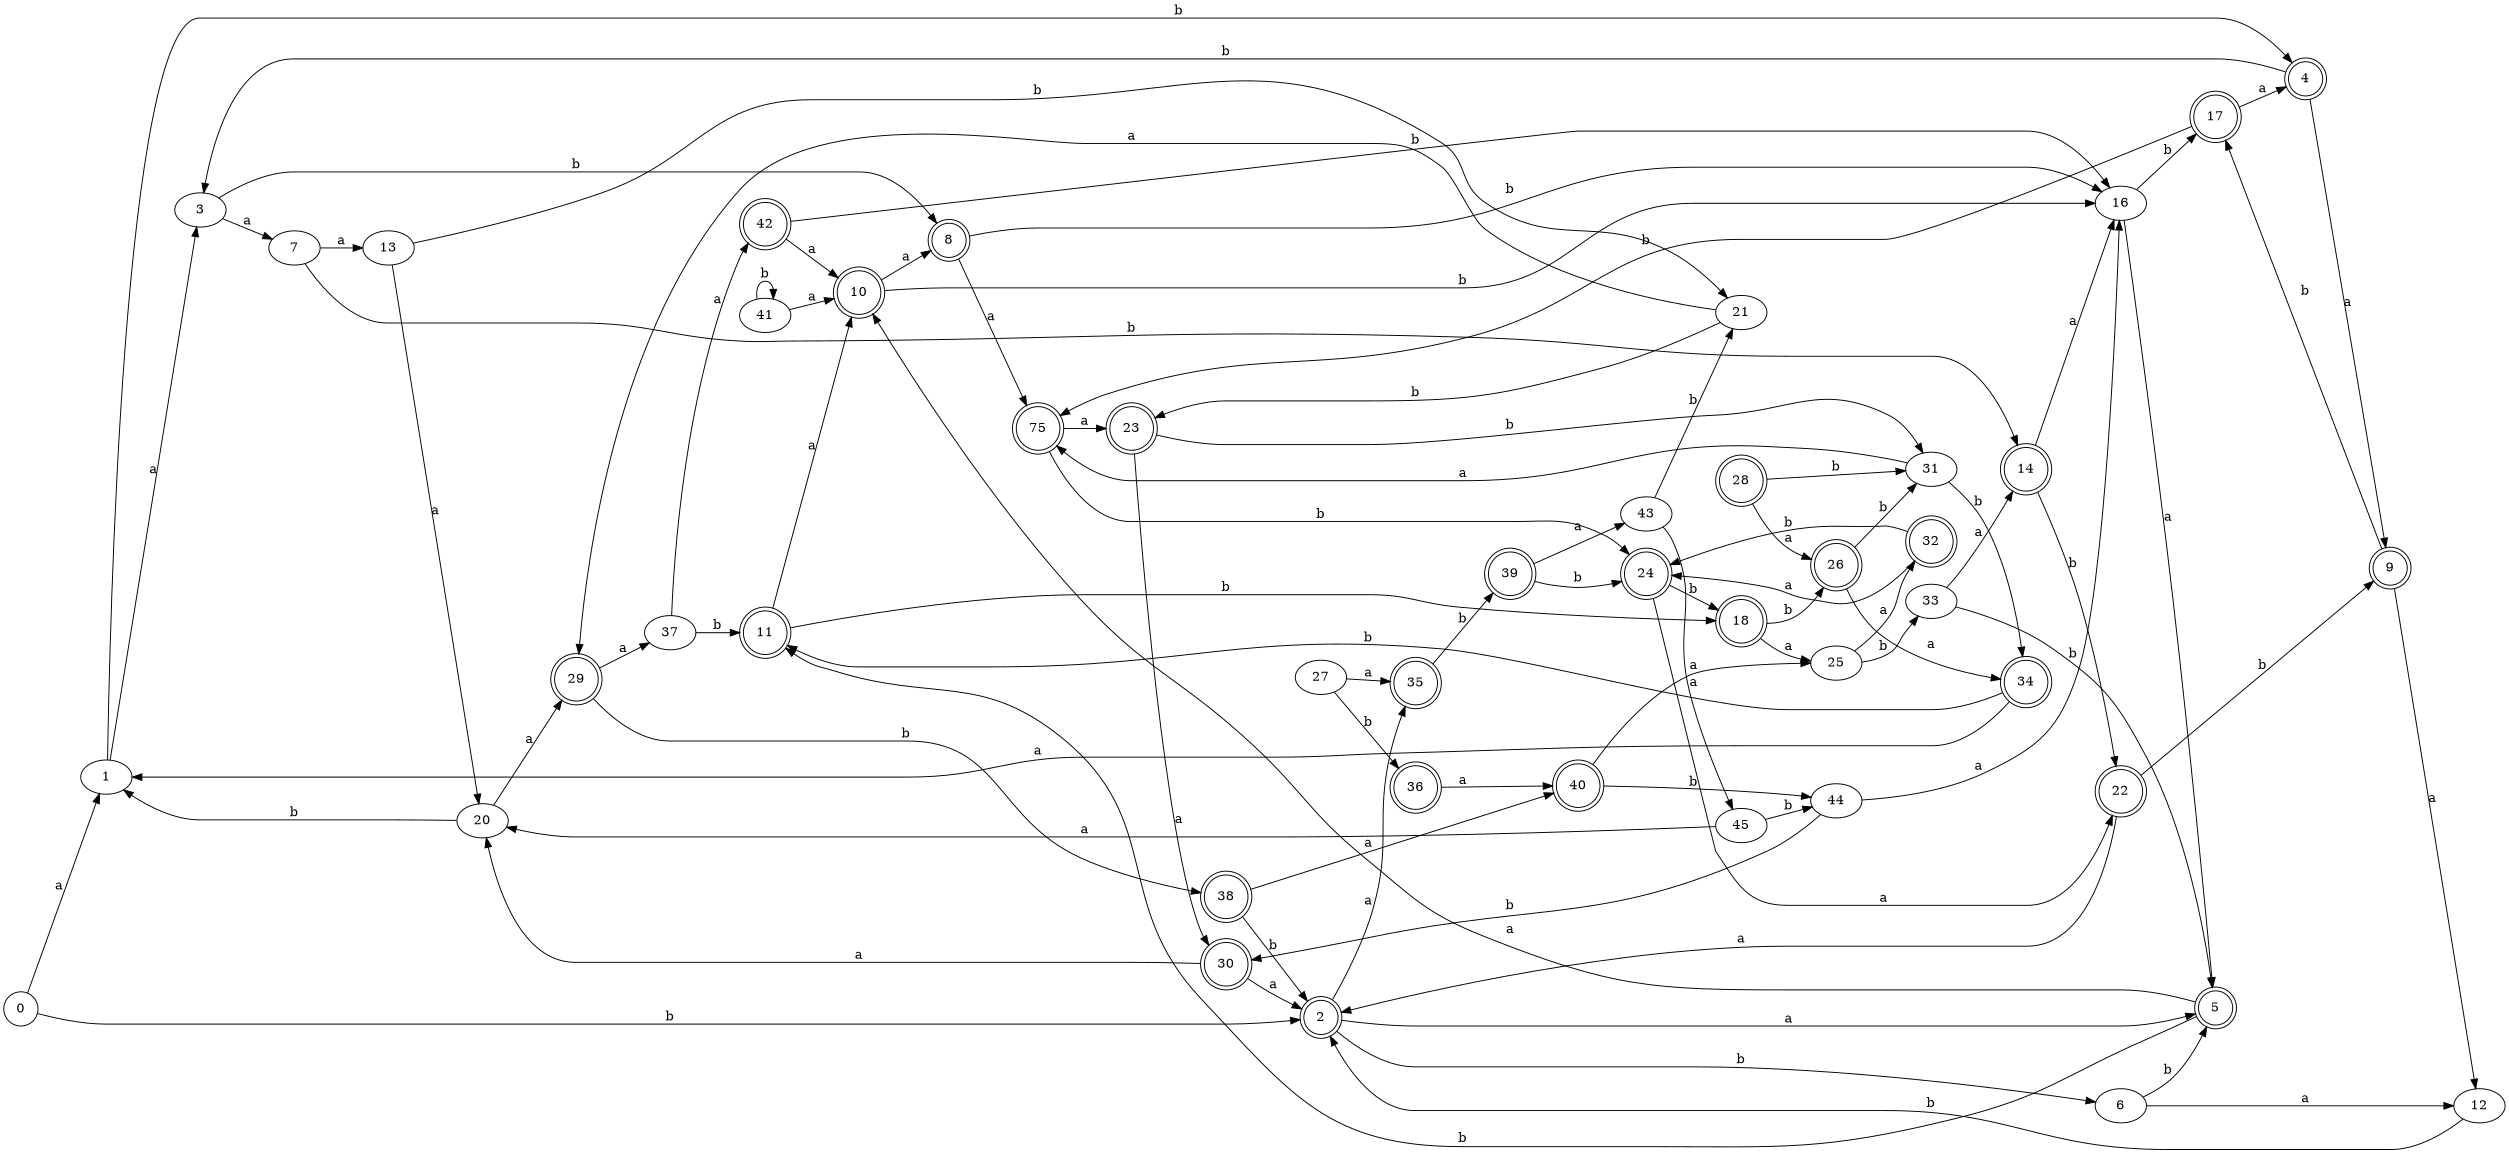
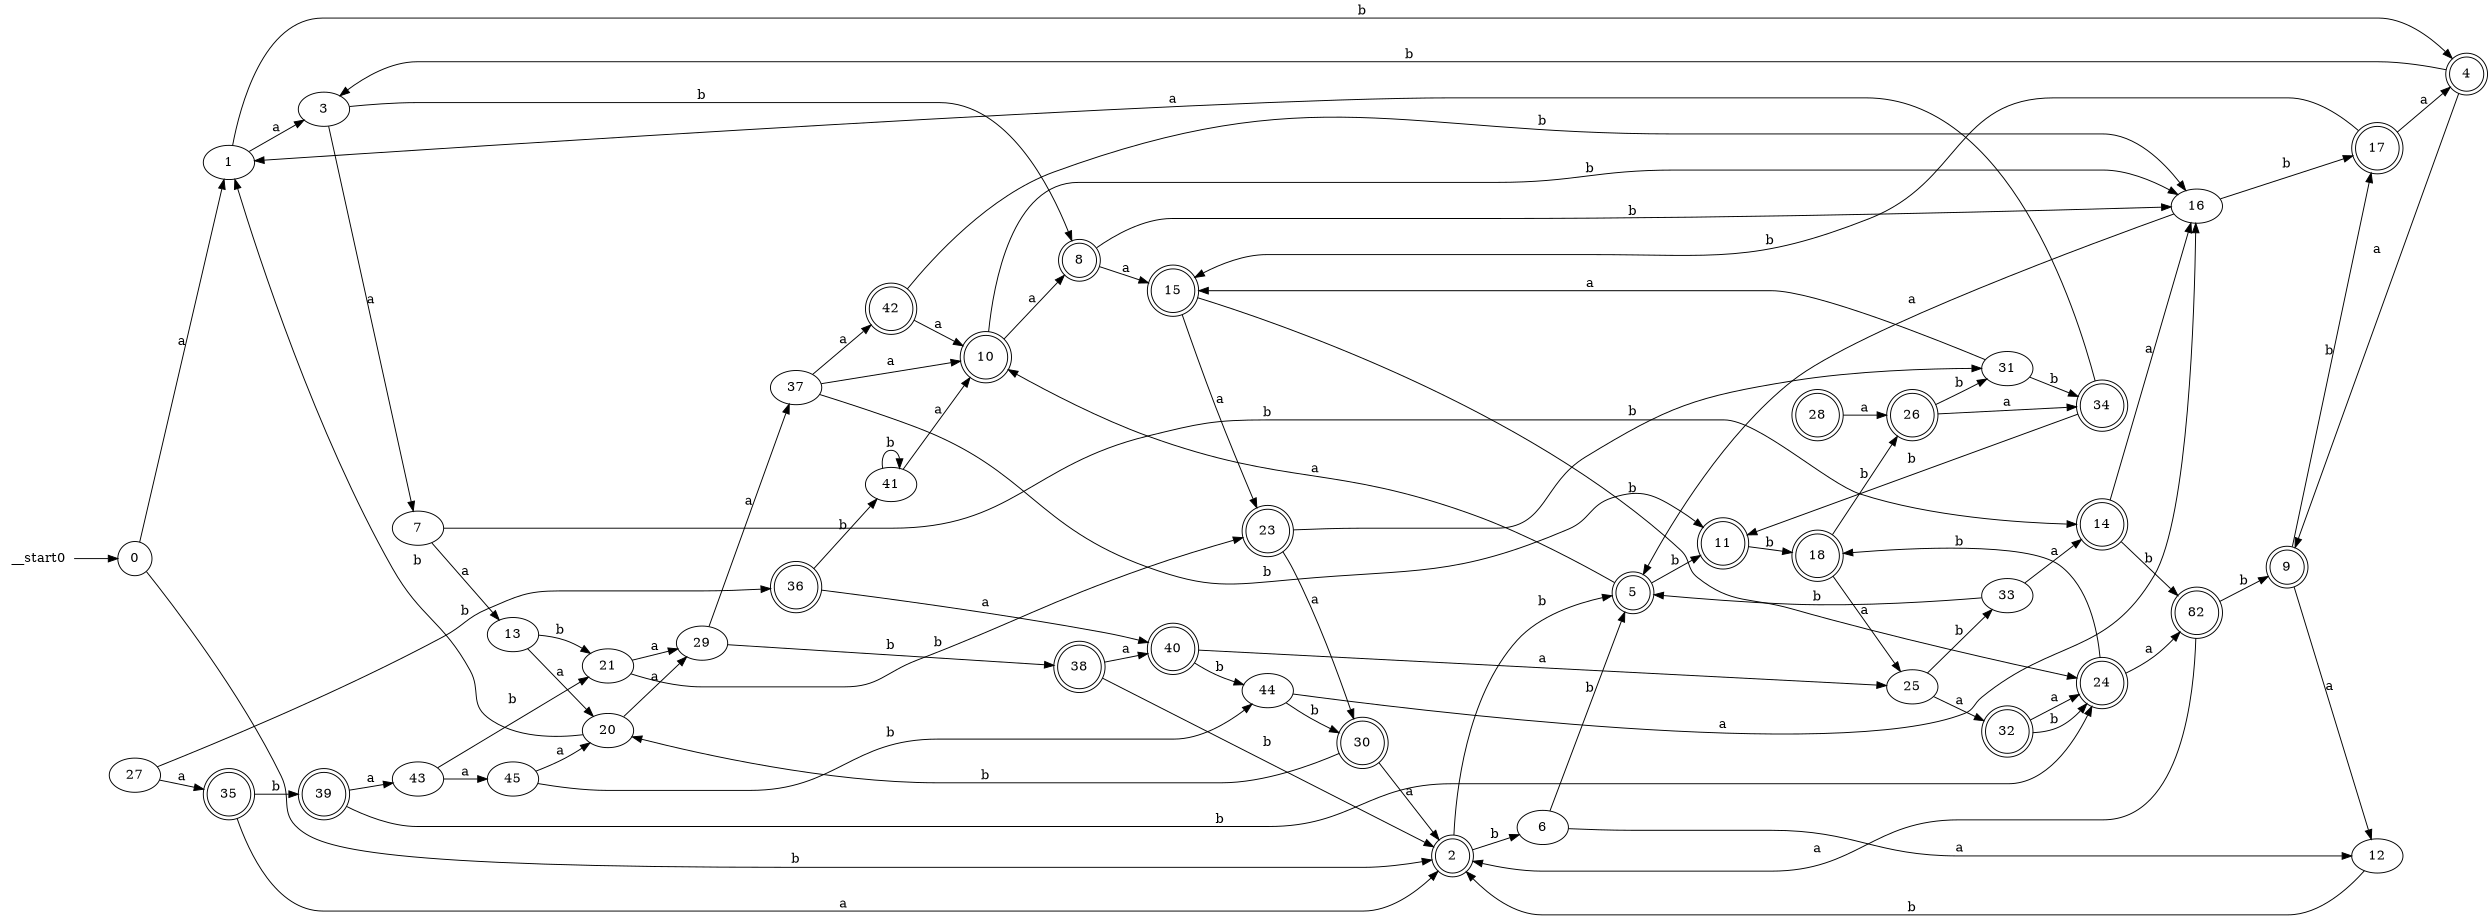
(1038, 428) -> (1173, 291)
(811, 468) -> (886, 373)
(1831, 475) -> none
none -> (842, 537)
none -> (39, 559)
(576, 679) -> (702, 643)
(2121, 791) -> (2197, 613)
(1382, 861) -> (815, 911)
(859, 955) -> (986, 776)
(1789, 1019) -> (1543, 602)
